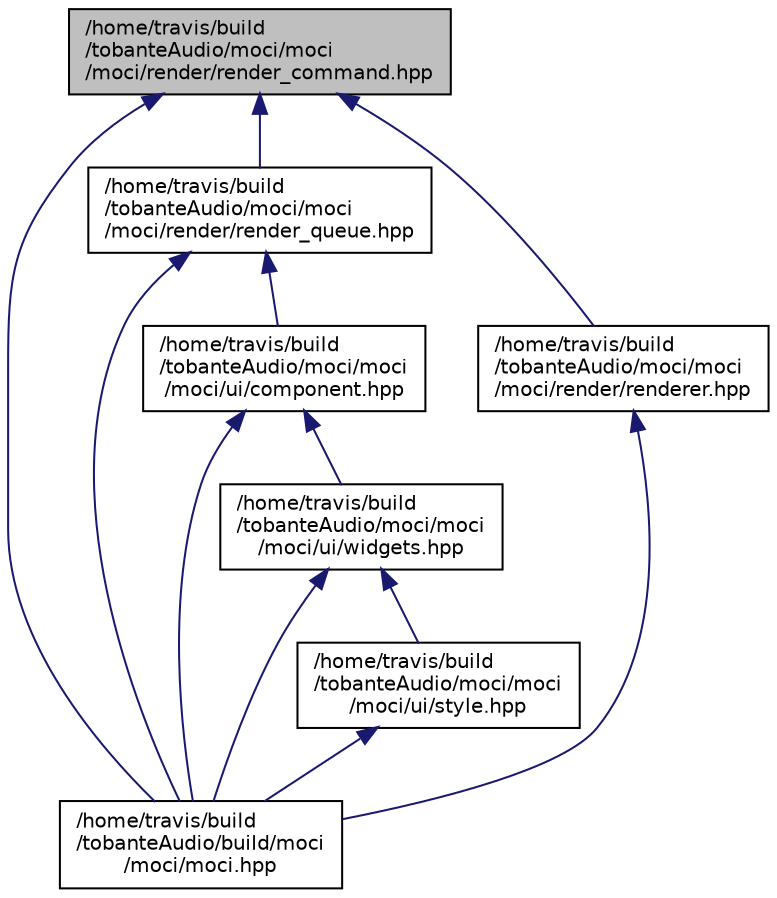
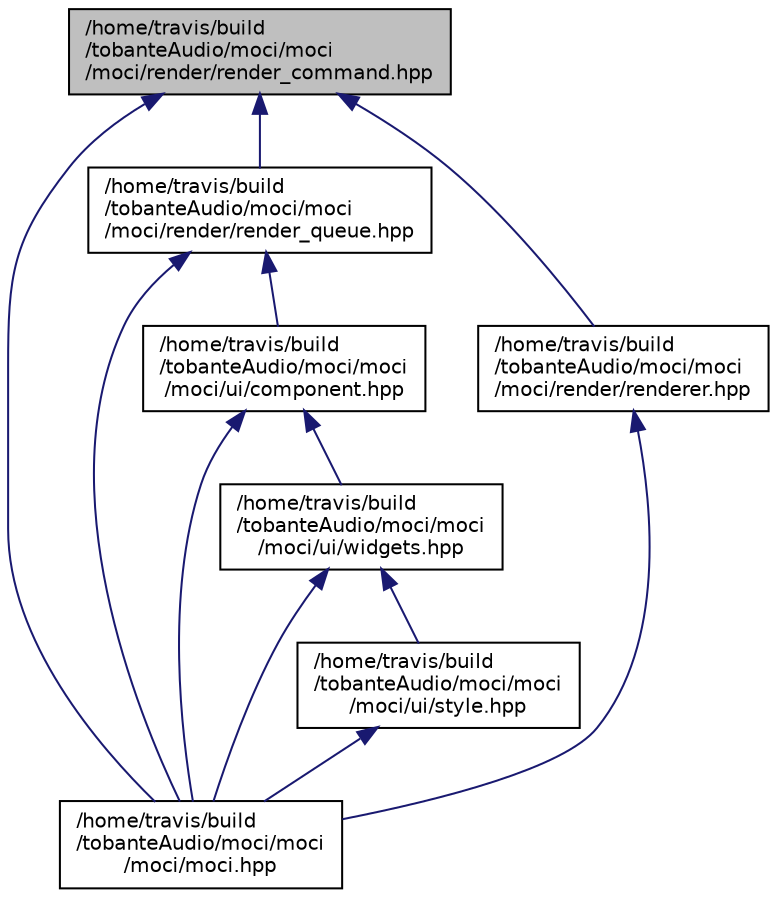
(201, 845) -> (201, 845)
